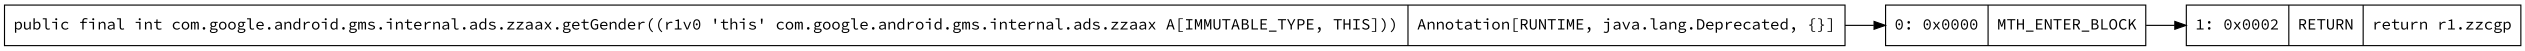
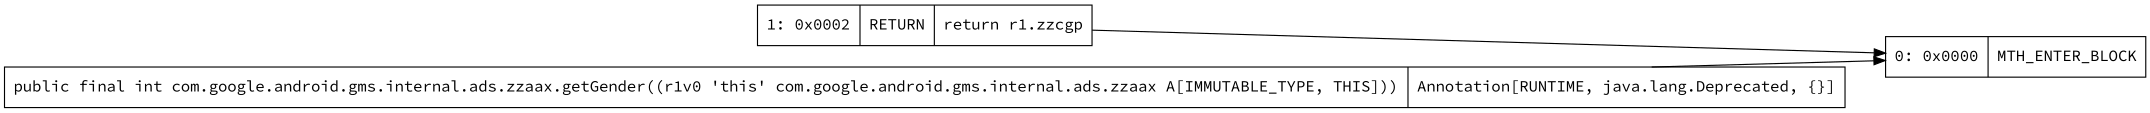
(2160, 25) -> (1483, 41)
